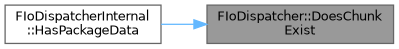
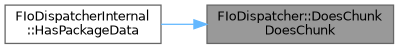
(300, 24) -> (300, 24)
